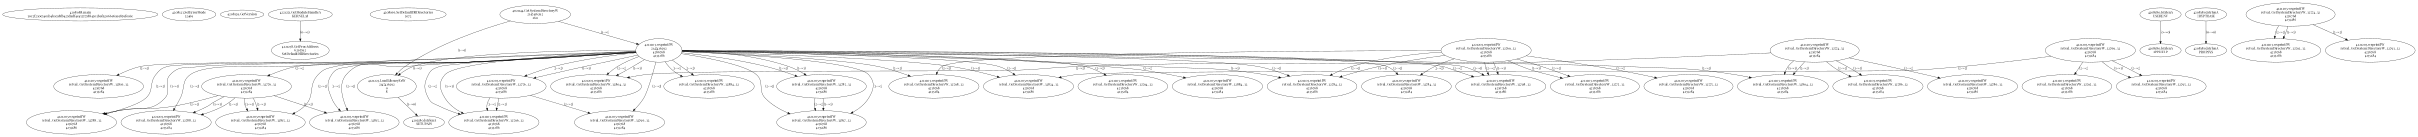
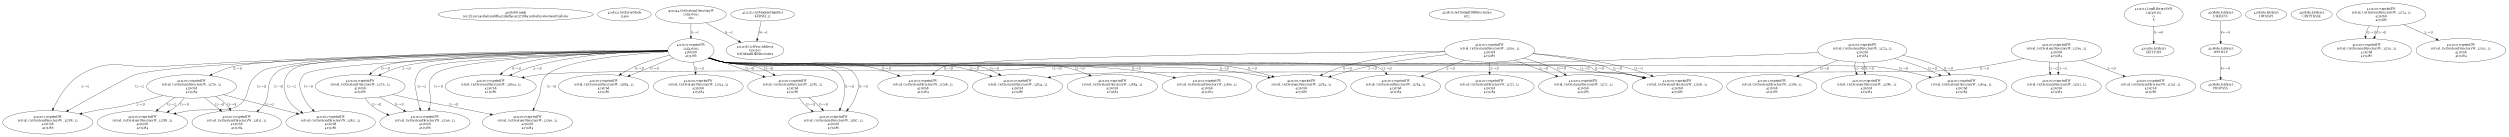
(242, 14) -> none
(300, 14) -> (763, 14)
(408, 14) -> (1467, 14)
none -> (2266, 14)
(2206, 31) -> (2221, 67)
(451, 42) -> (722, 32)
(516, 53) -> none
